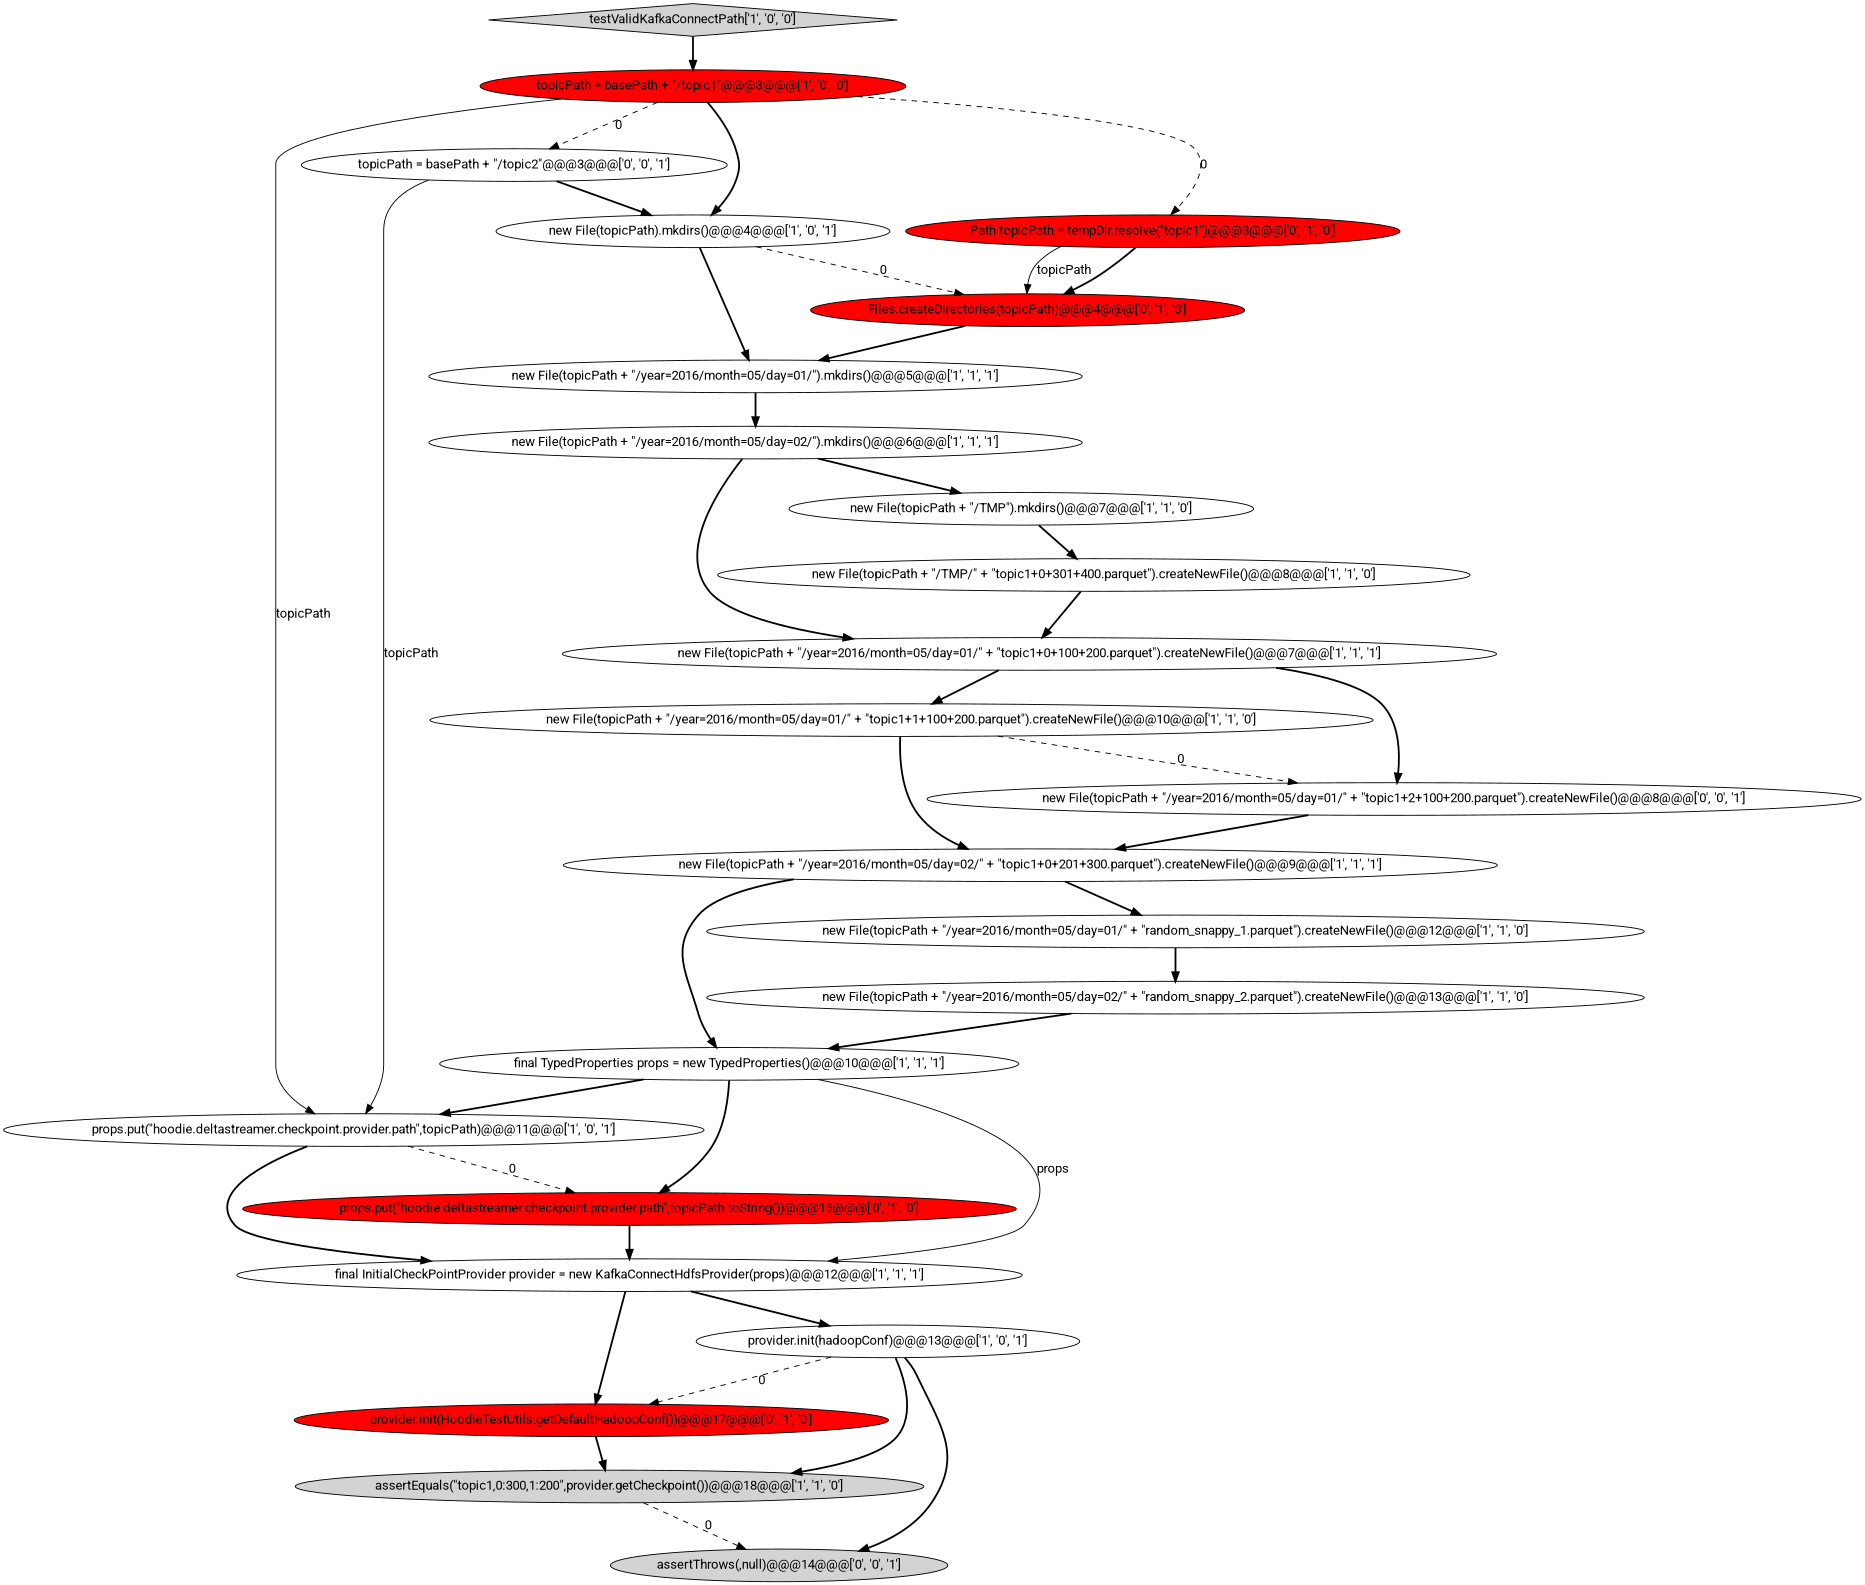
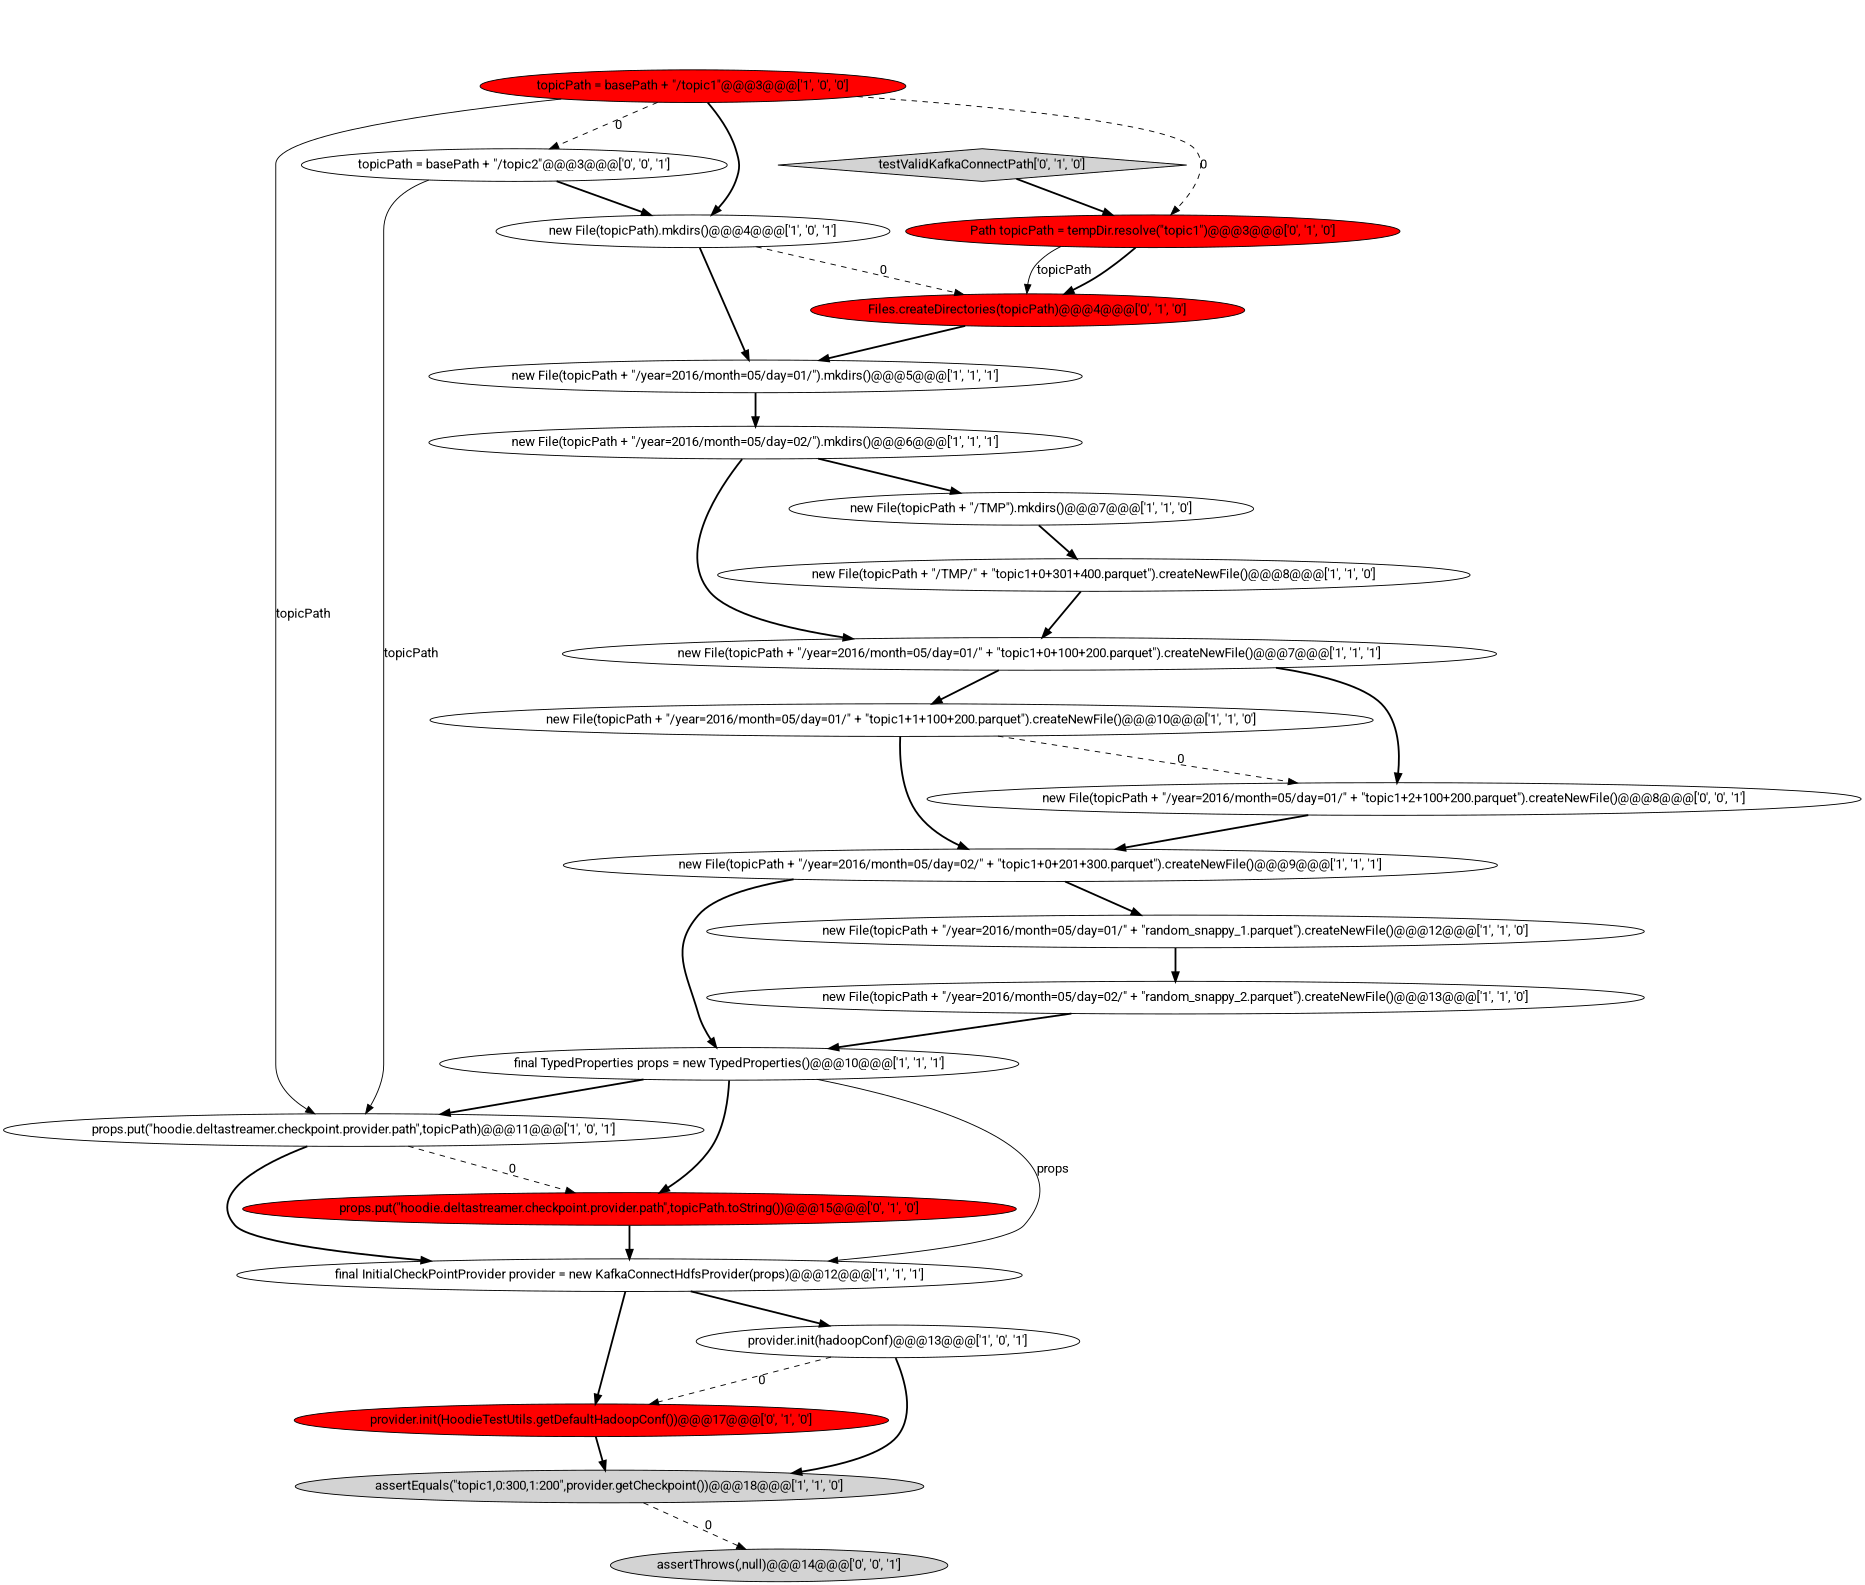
(693, 20) -> none
none -> (982, 165)
(946, 1467) -> none
